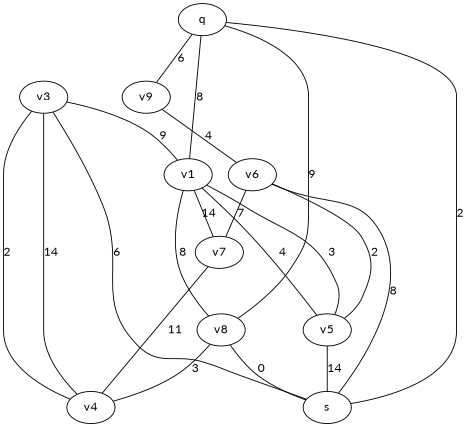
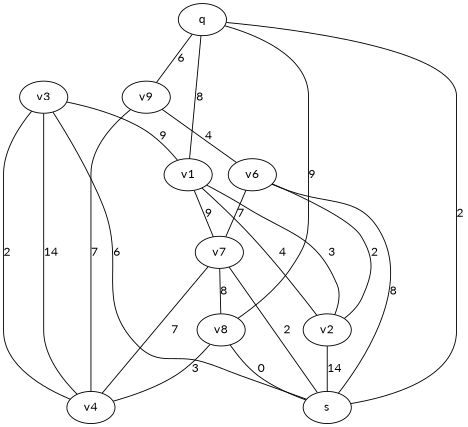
(209, 214) -> (209, 214)
none -> (91, 244)
(177, 257) -> (220, 291)
(175, 330) -> (175, 330)
none -> (273, 330)
(327, 330) -> (327, 330)
